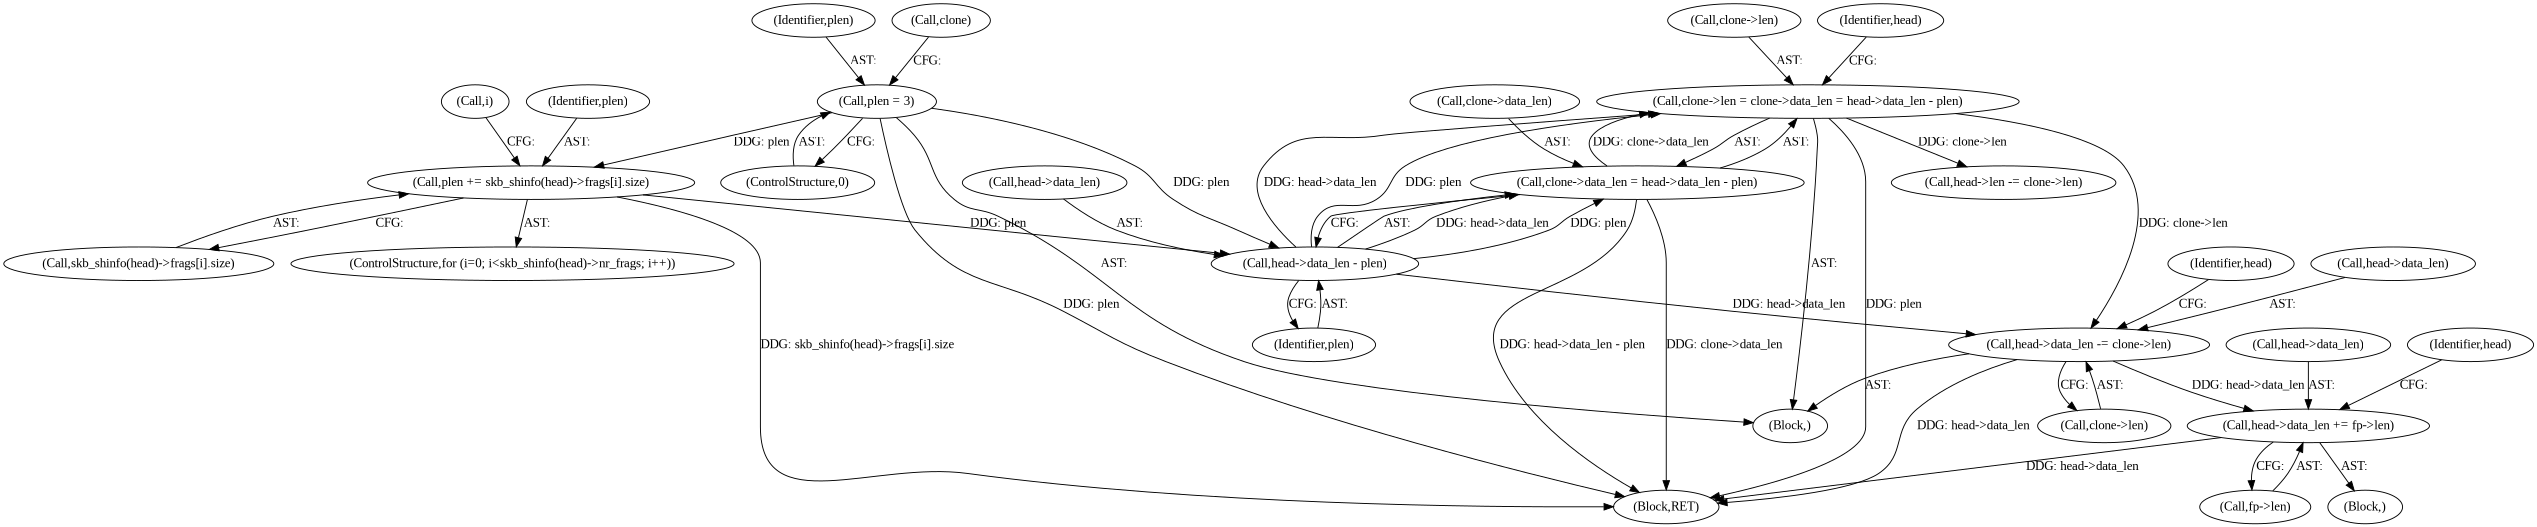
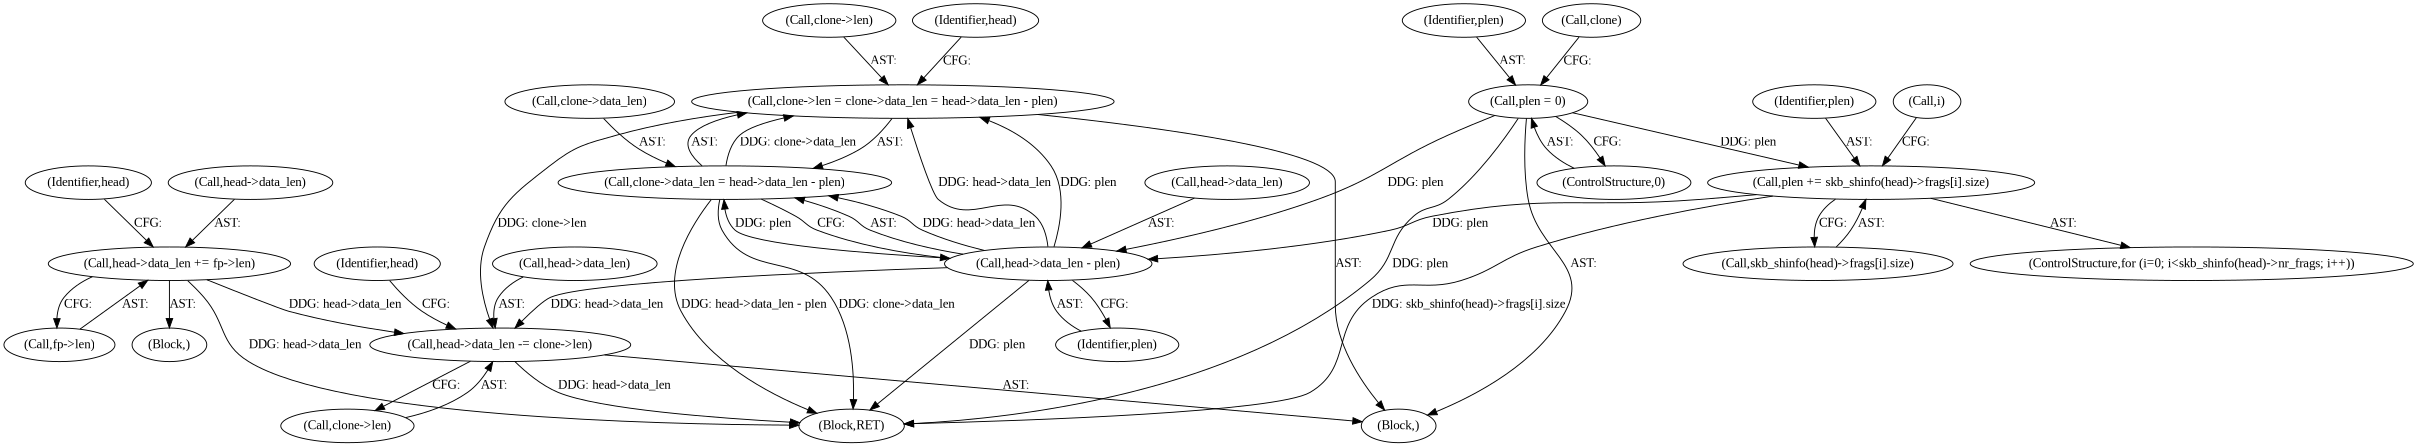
(877, 102) -> (1528, 102)
(2004, 183) -> none
(1866, 350) -> (953, 342)
(2178, 387) -> (298, 314)
